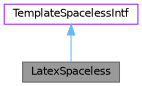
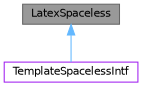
(71, 49) -> (71, 49)
